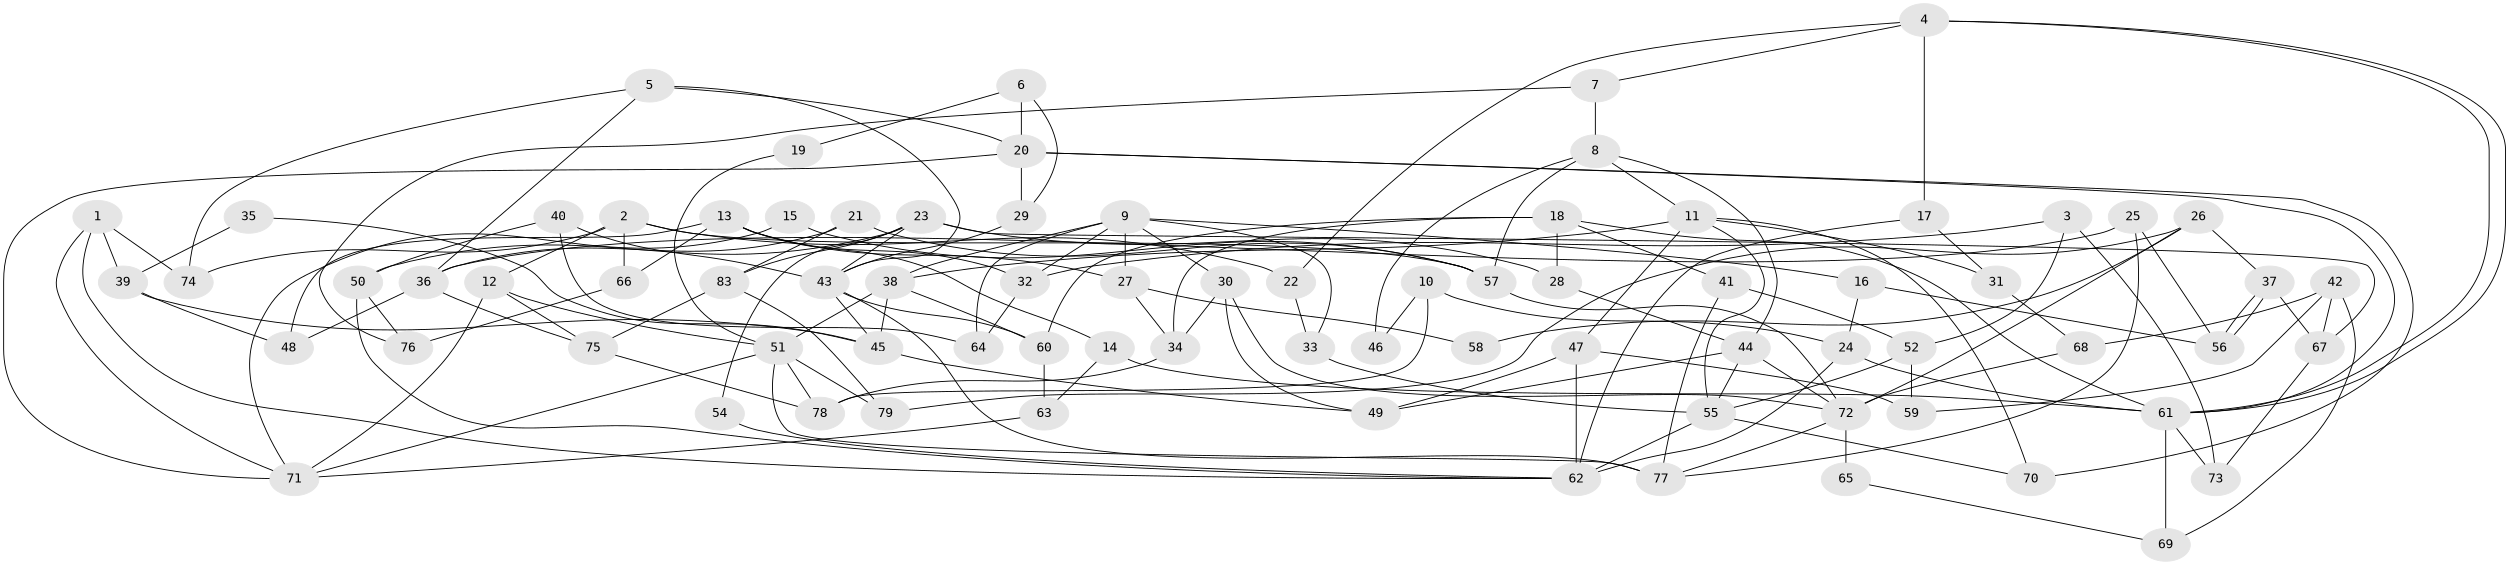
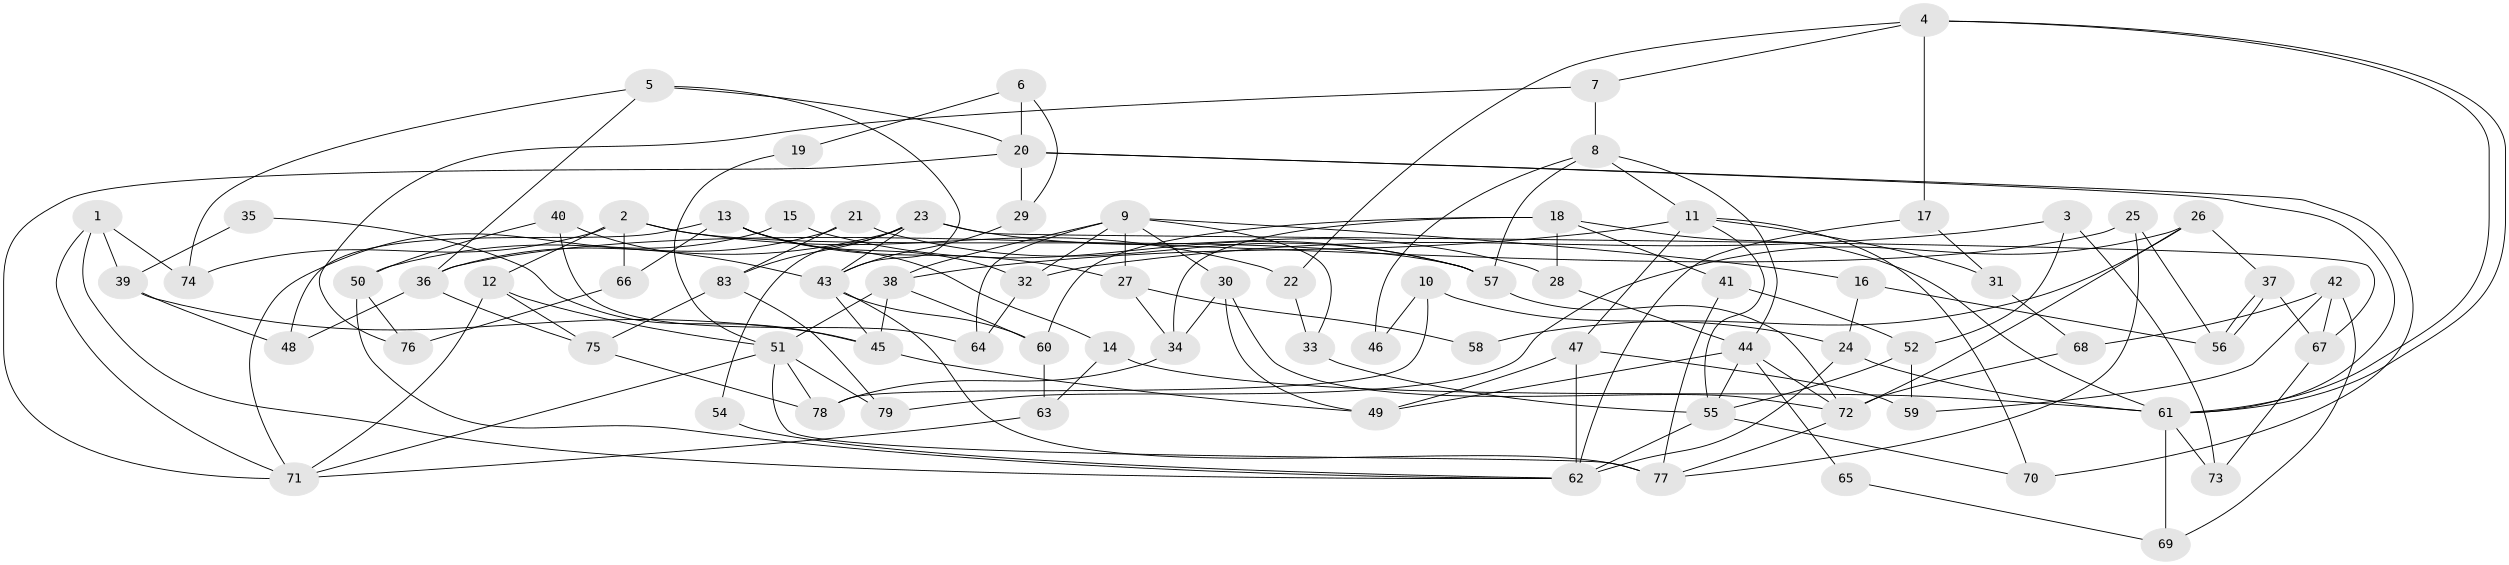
(1846, 447) -> (1796, 414)
